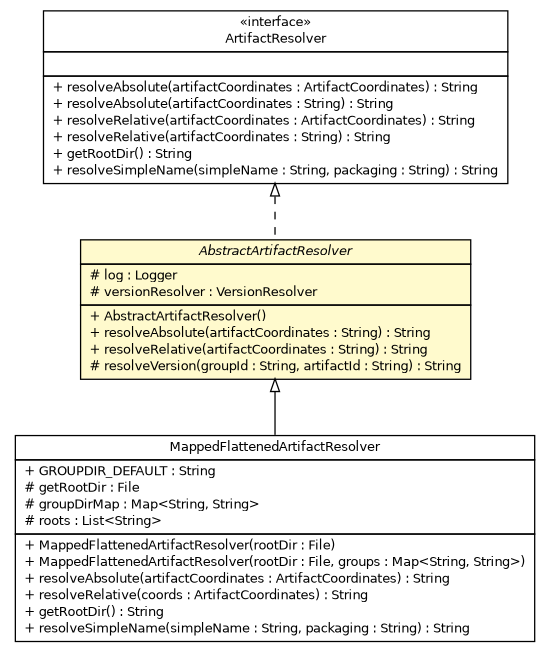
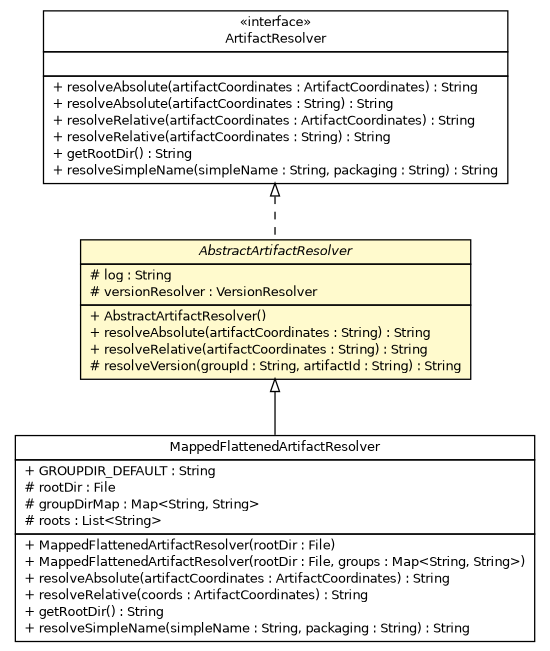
(134, 276) -> (130, 276)
(83, 488) -> (70, 488)
